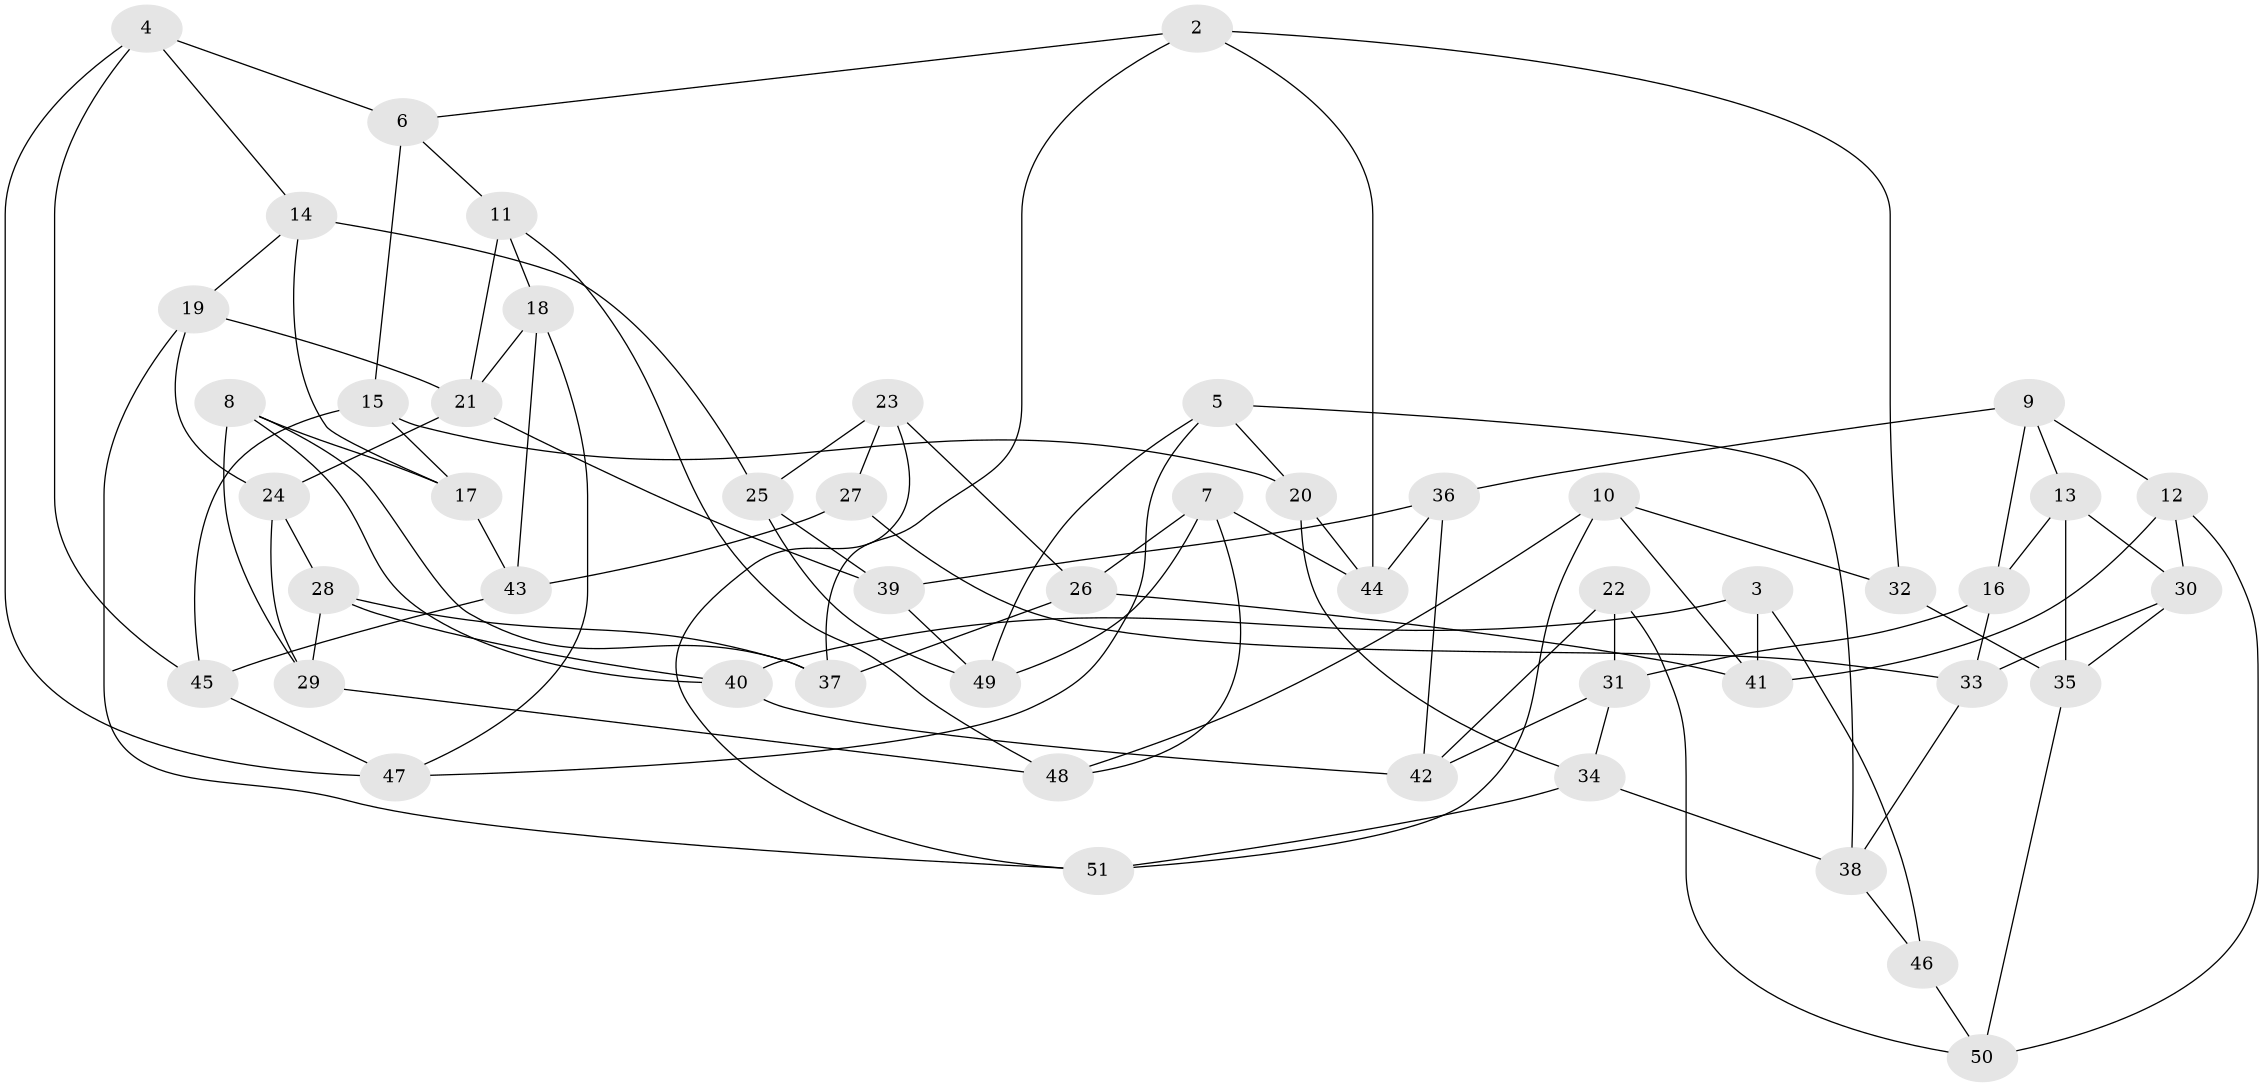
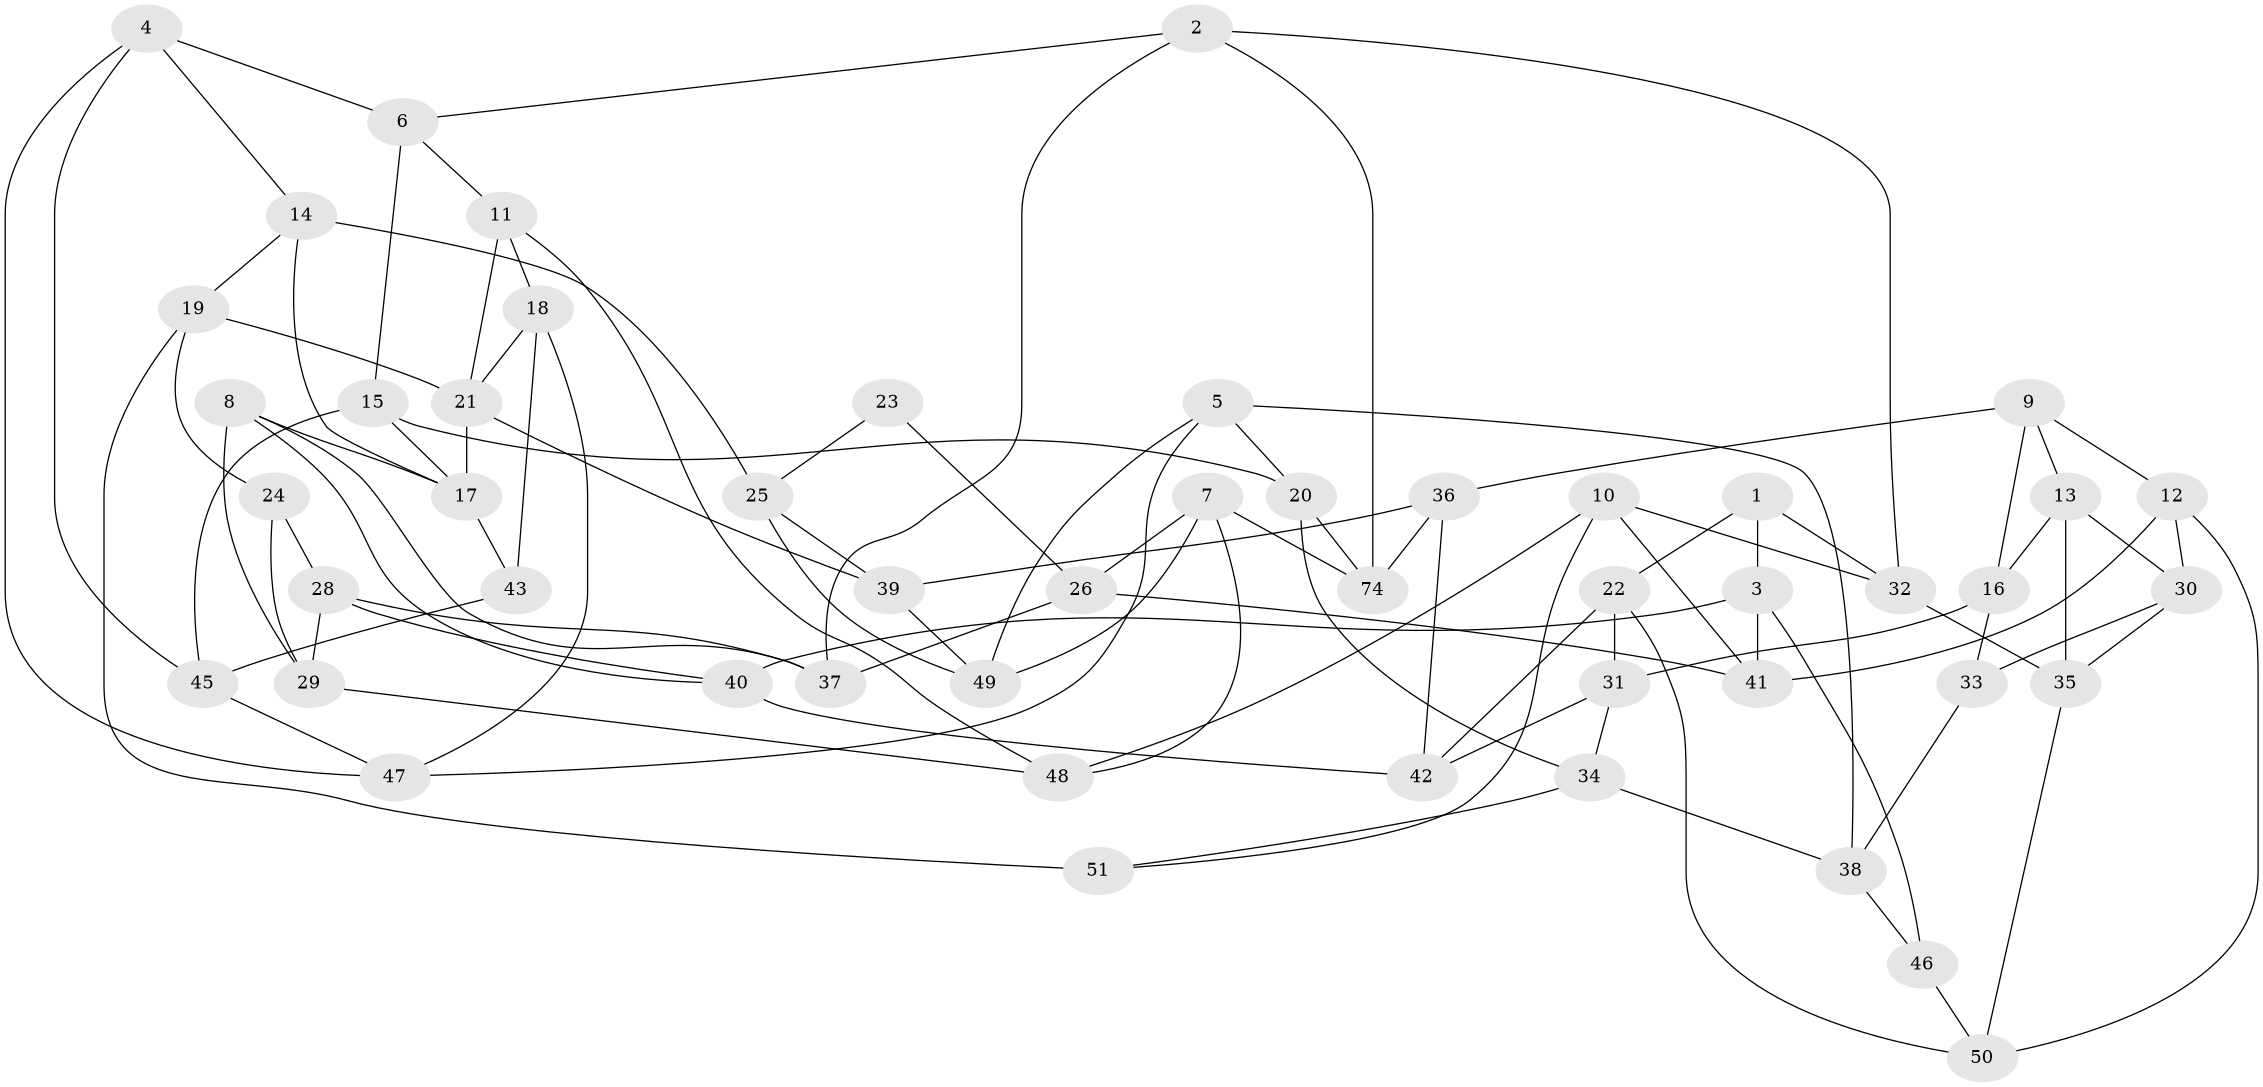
(377, 447) -> (467, 450)
(851, 497) -> none
none -> (1758, 497)
(1373, 590) -> (1373, 590)
(687, 702) -> none
